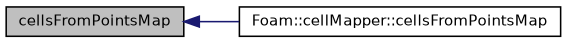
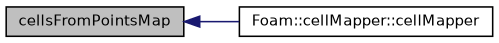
(400, 22) -> (366, 22)
